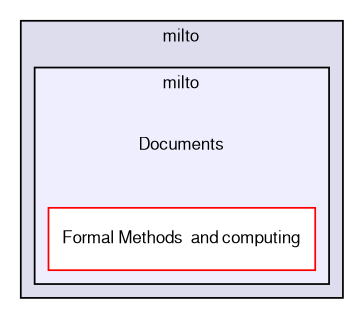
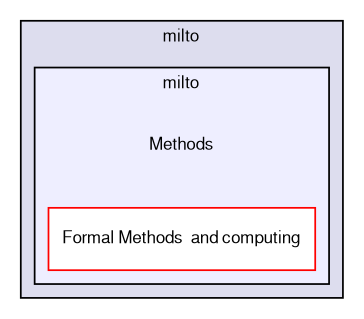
(182, 145) -> (182, 145)
